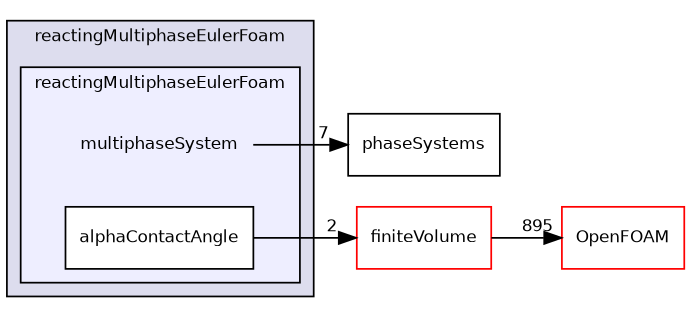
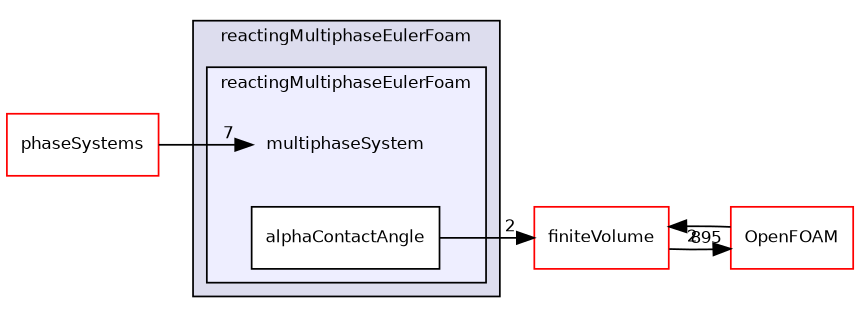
(290, 145) -> (182, 145)
(424, 145) -> (83, 145)
none -> (709, 226)
